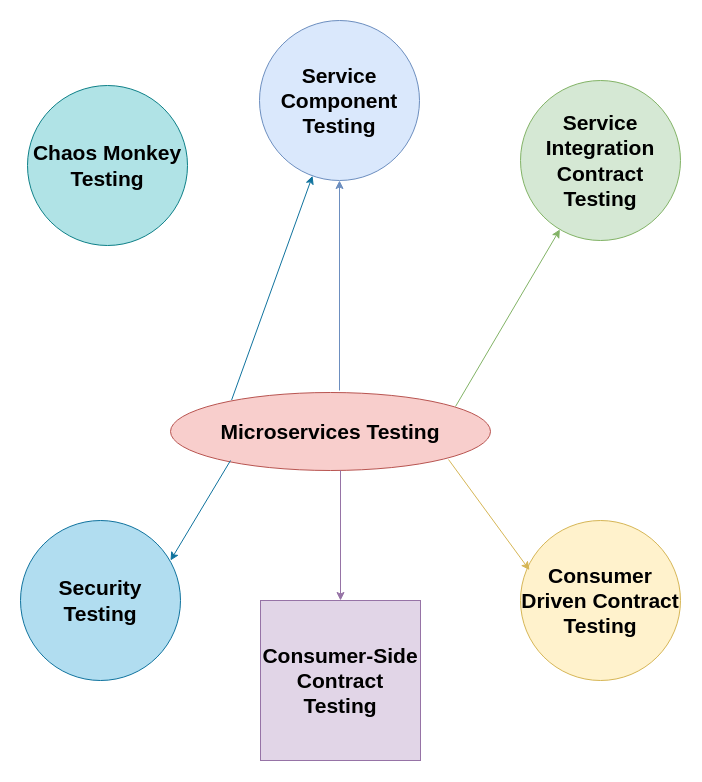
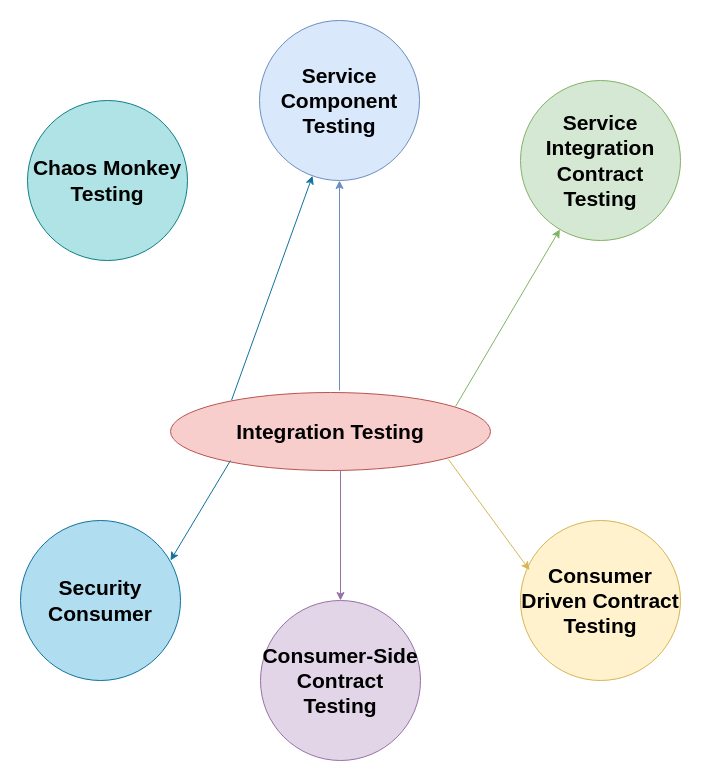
(108, 166) -> (108, 181)
(331, 432) -> (331, 432)
(101, 601) -> (101, 601)
(341, 681) -> (341, 681)
